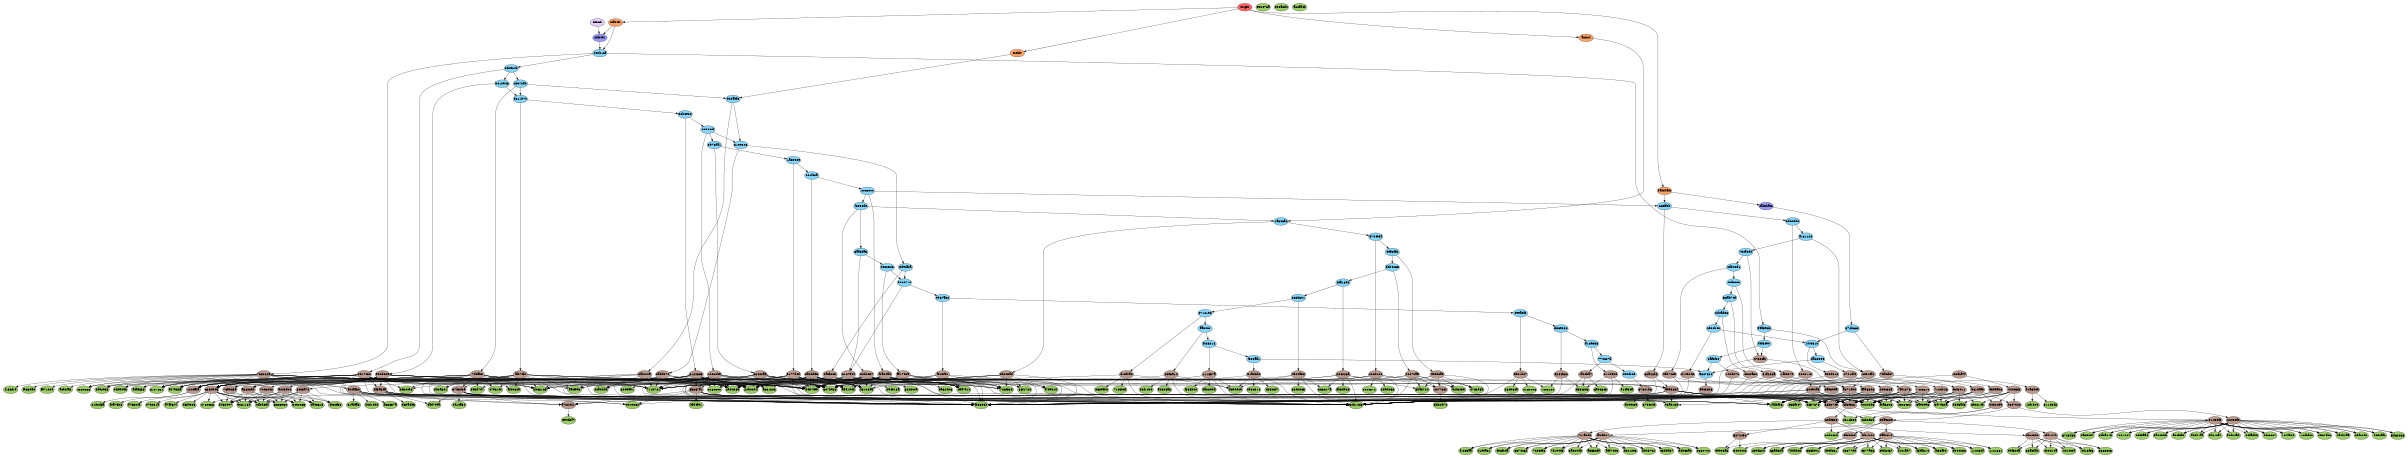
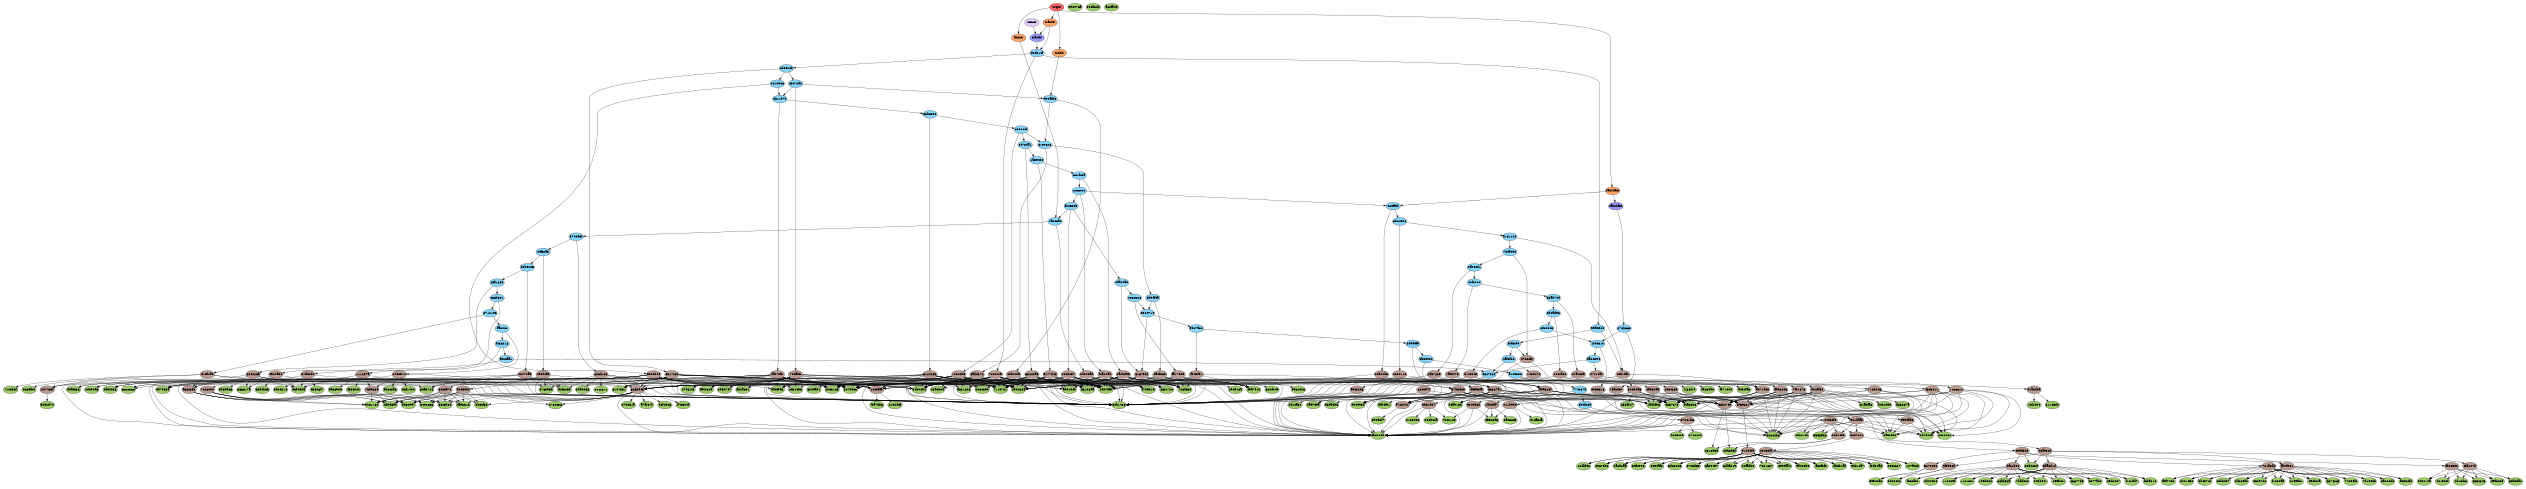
(1896, 397) -> (1762, 415)
